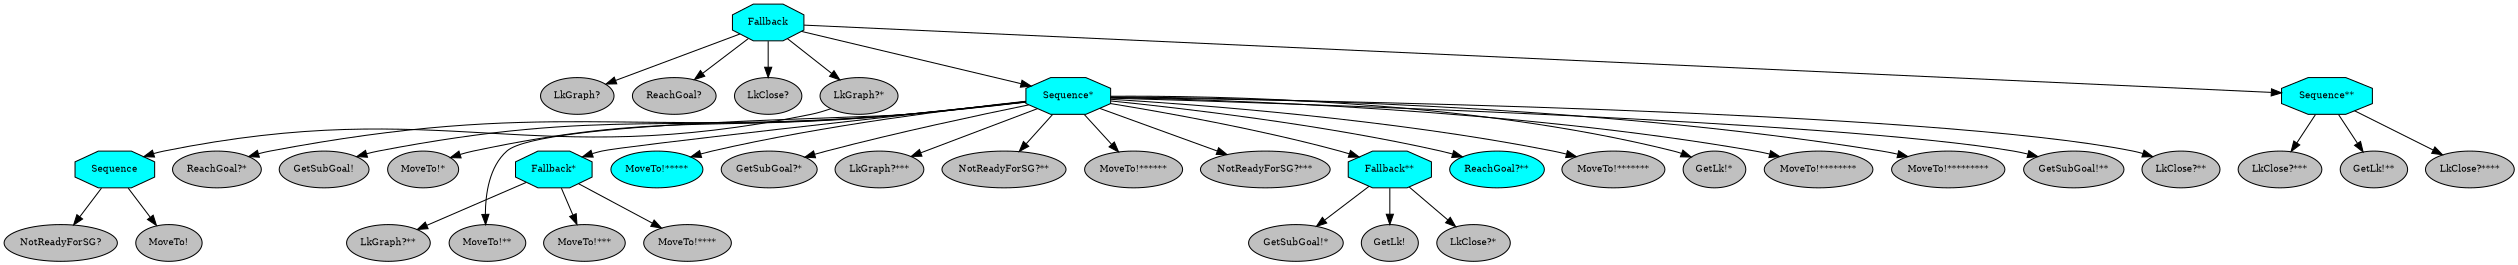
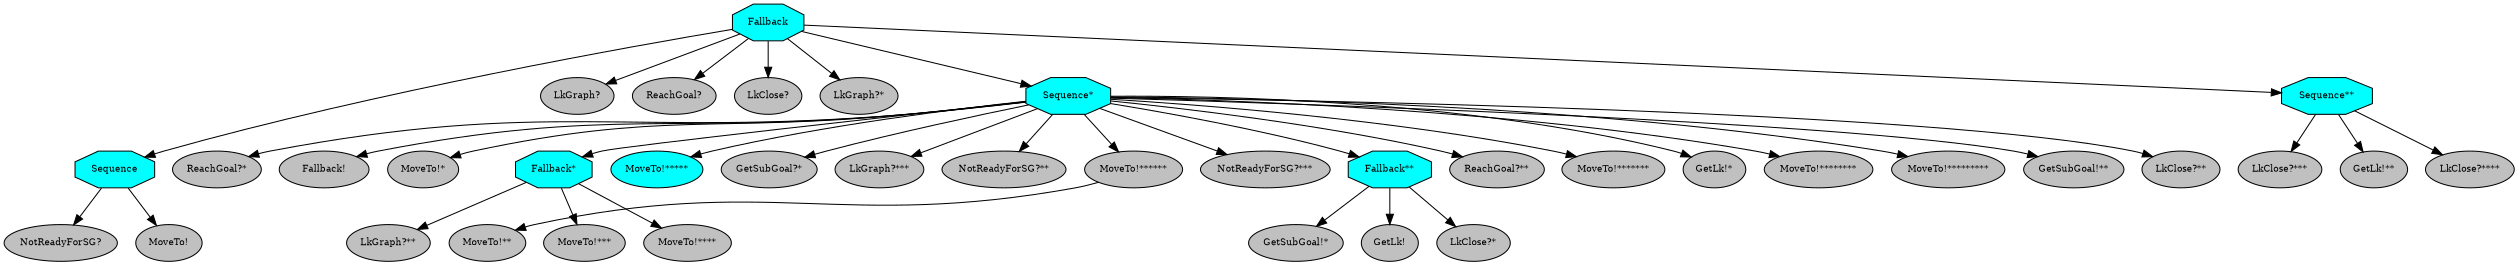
(731, 122) -> (812, 204)
(612, 136) -> (442, 84)
(324, 169) -> (324, 169)
(1497, 169) -> (1497, 169)
